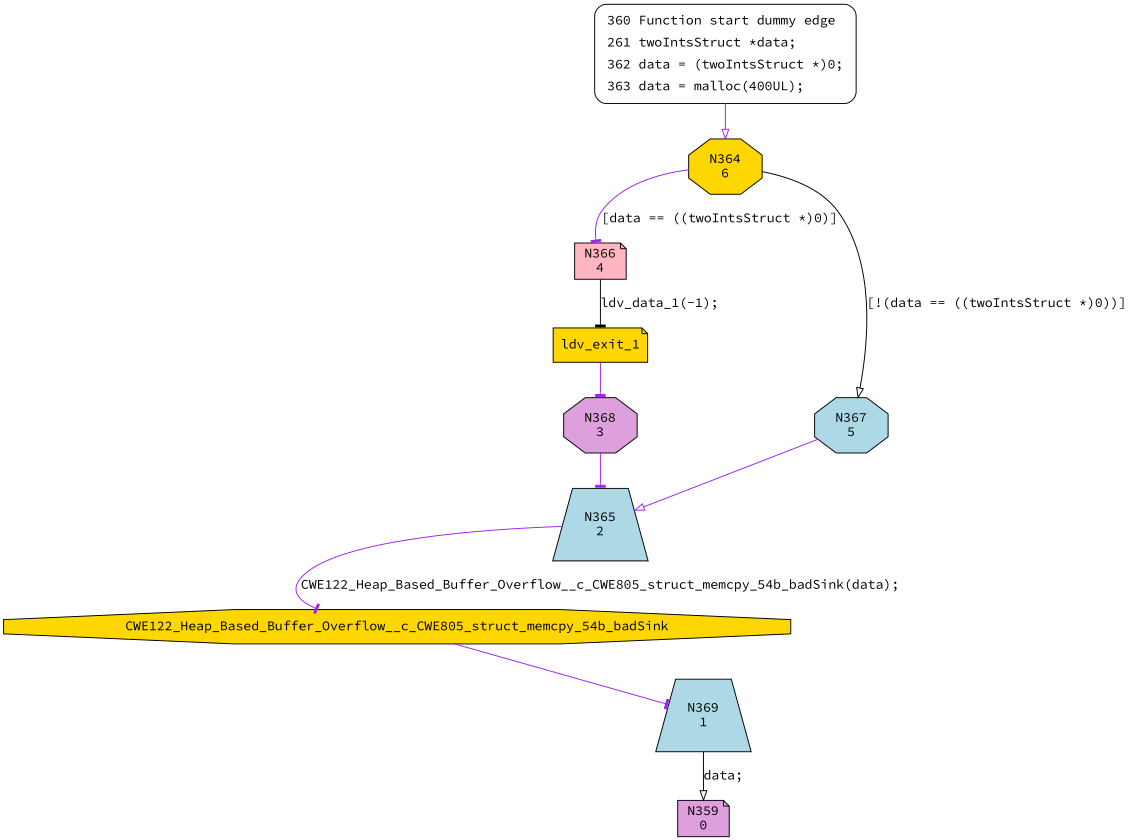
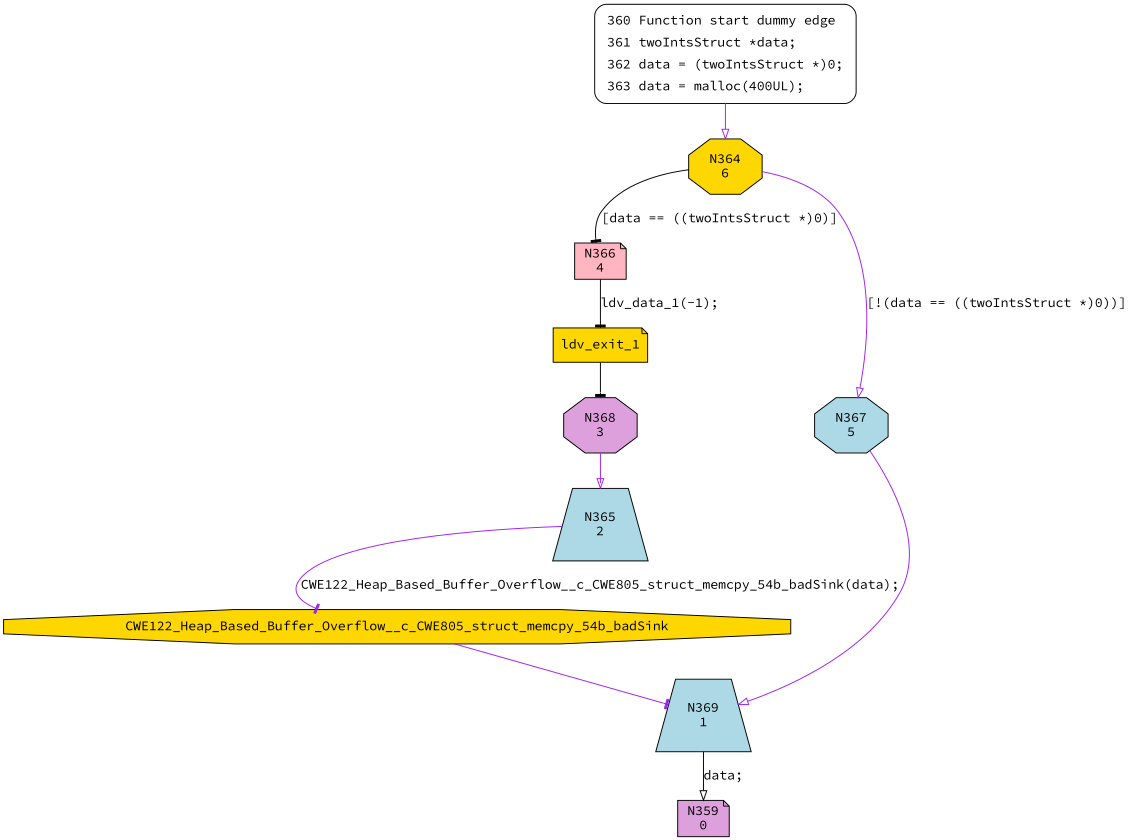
(619, 42) -> (619, 42)
(628, 188) -> (628, 188)
(858, 254) -> (858, 254)
(600, 377) -> (600, 377)
(600, 468) -> (600, 468)
(731, 473) -> (889, 609)
